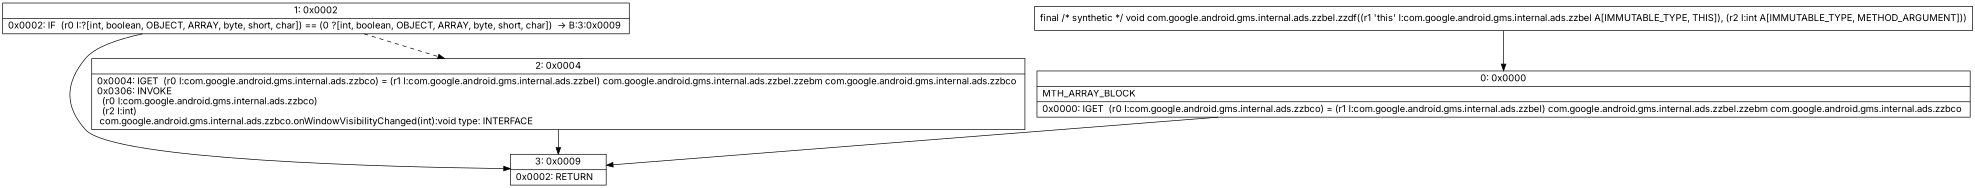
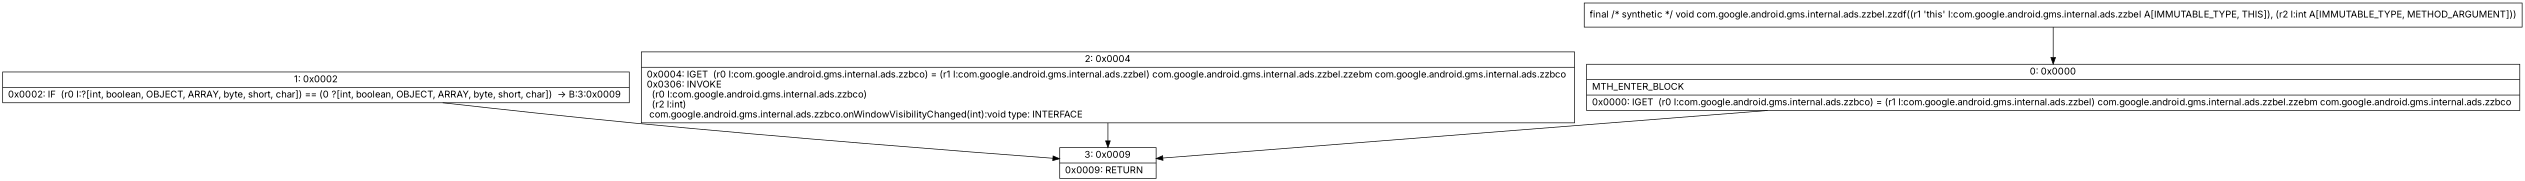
(401, 45) -> none
(1089, 94) -> (1638, 87)
(558, 177) -> (1108, 170)
